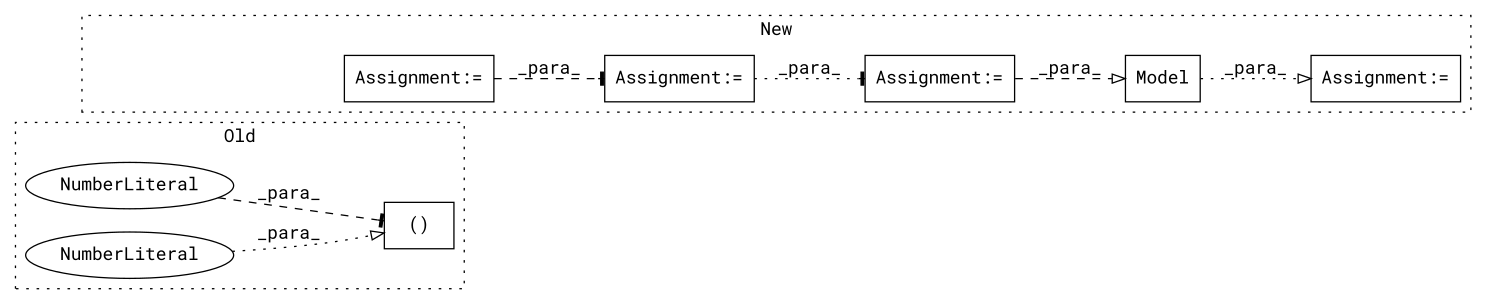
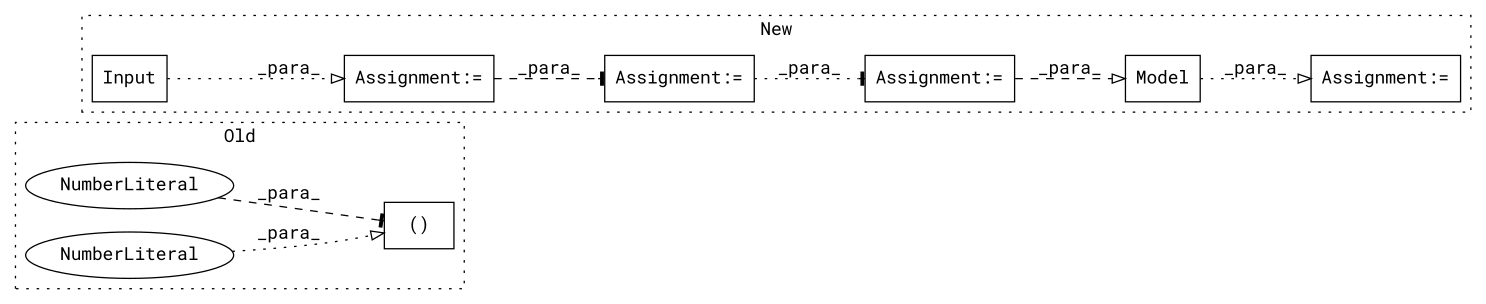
none -> (130, 79)
